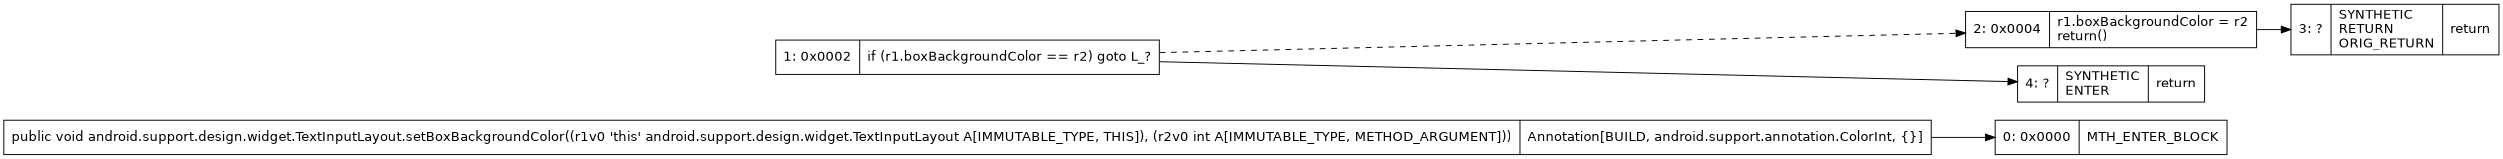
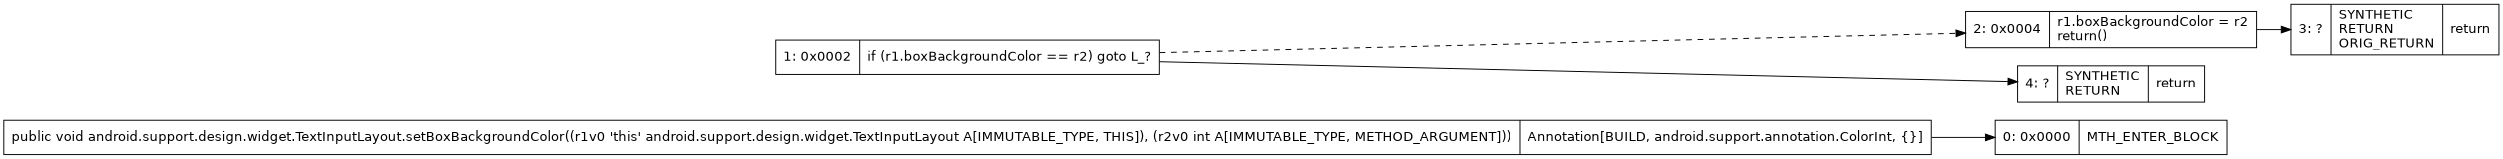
(2088, 91) -> (2093, 91)
